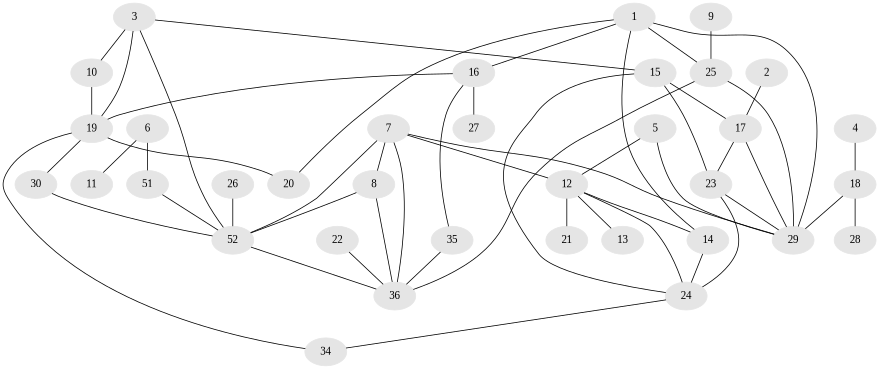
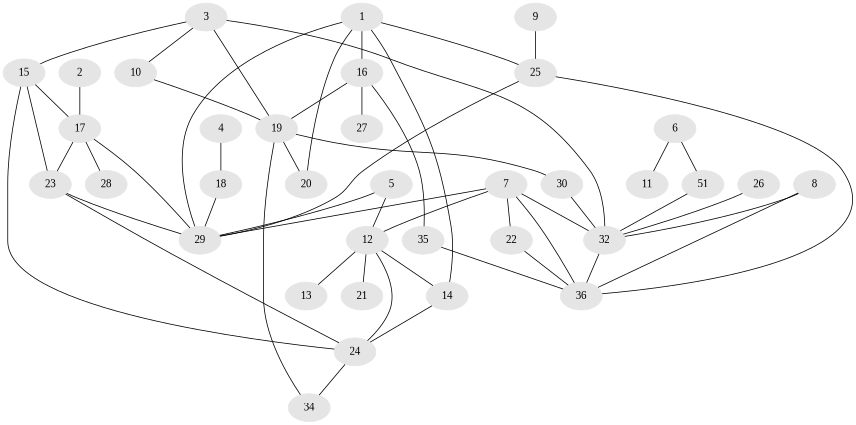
(381, 157) -> (509, 212)
(855, 212) -> (93, 156)
(233, 240) -> (604, 240)
